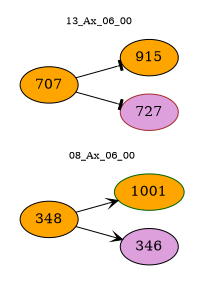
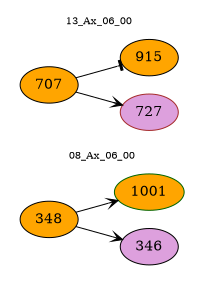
(97, 98) -> (97, 98)
